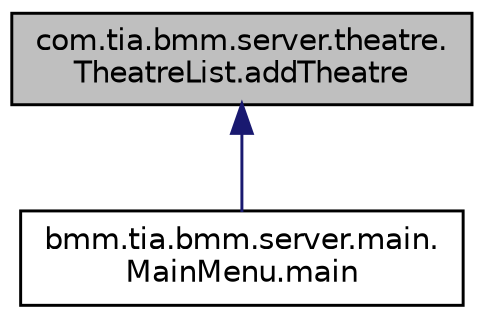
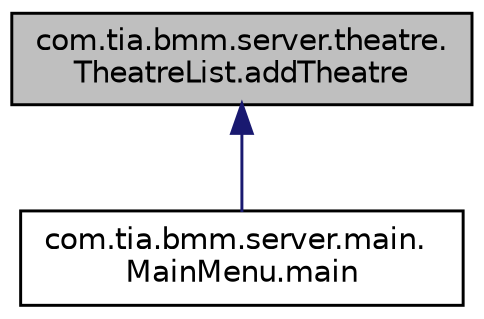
(242, 258) -> (242, 258)
